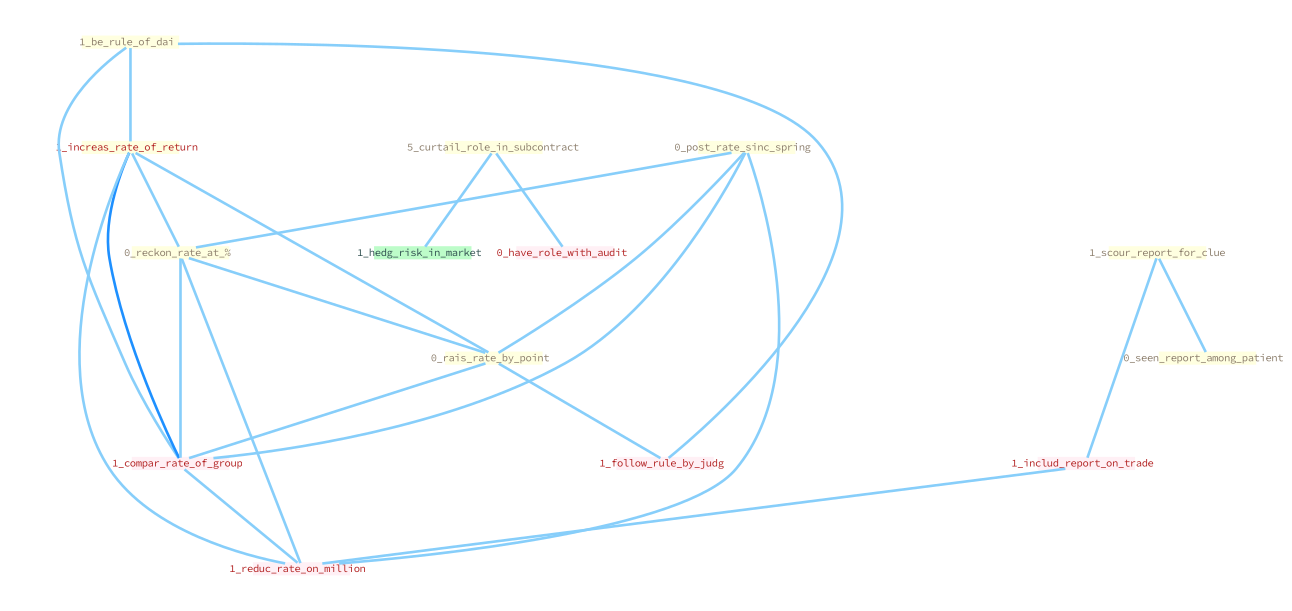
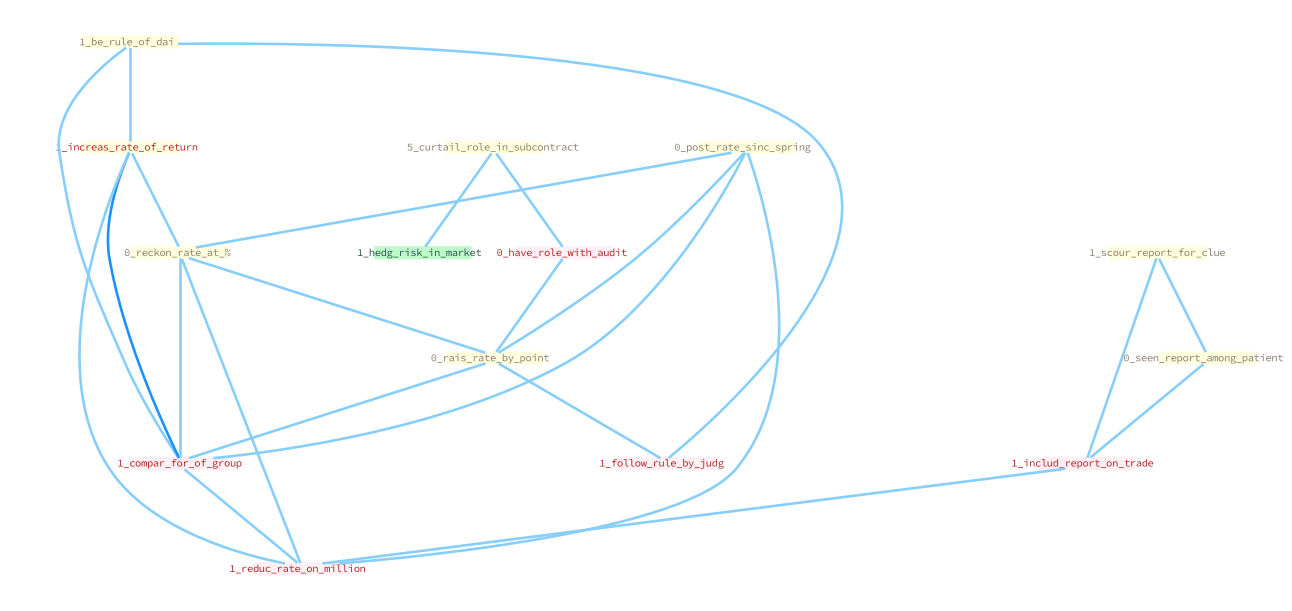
(312, 253) -> (529, 305)
none -> (1147, 411)
(181, 463) -> (181, 463)
